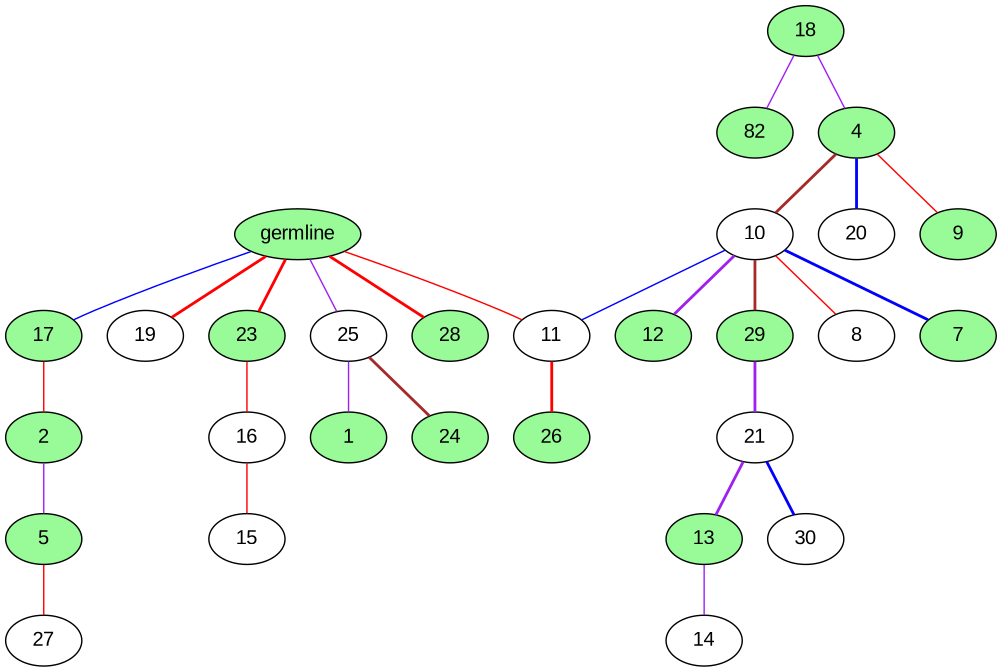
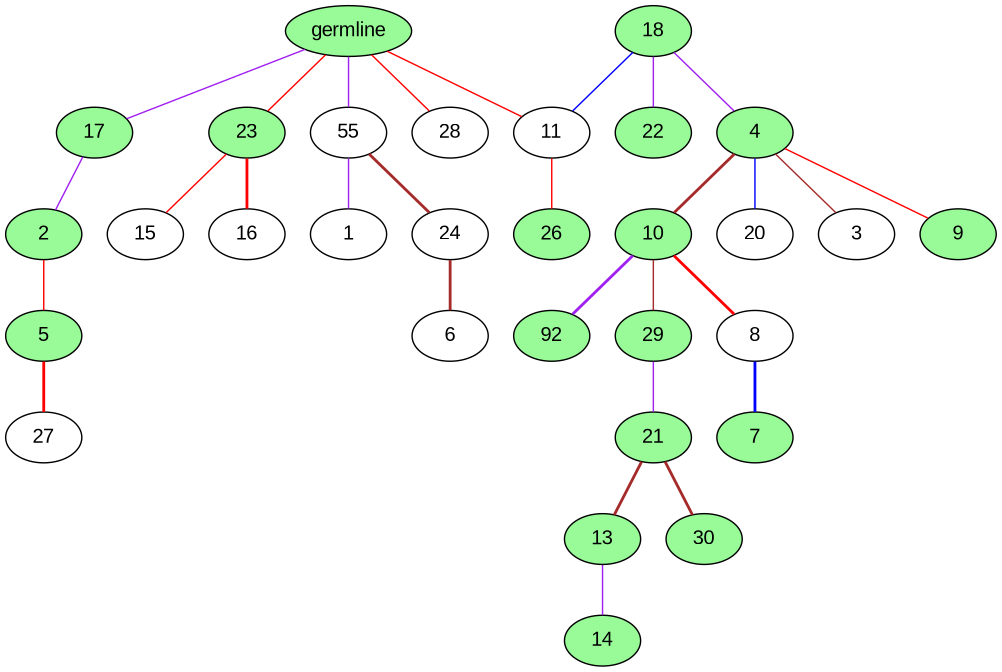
(755, 133) -> (653, 133)
(857, 184) -> (755, 184)
(755, 234) -> (653, 234)
none -> (857, 234)
(162, 284) -> (216, 84)
(272, 285) -> (297, 83)
(653, 285) -> (603, 82)
(755, 285) -> (653, 285)
(806, 285) -> (704, 285)
(856, 285) -> (755, 387)
(377, 287) -> (400, 83)
(145, 336) -> none
(349, 336) -> (349, 133)
none -> (450, 336)
(450, 336) -> (450, 133)
(653, 336) -> (552, 336)
(44, 387) -> (69, 184)
(247, 387) -> (247, 184)
(552, 387) -> (552, 184)
(755, 387) -> (653, 387)
(349, 437) -> (349, 234)
(450, 437) -> (450, 234)
(755, 437) -> (653, 437)
(44, 488) -> (44, 285)
(247, 488) -> (196, 183)
(730, 488) -> (628, 488)
(780, 488) -> (679, 488)
(806, 539) -> (704, 539)
(44, 590) -> (44, 387)
(704, 641) -> (603, 641)
